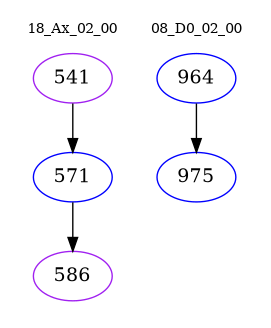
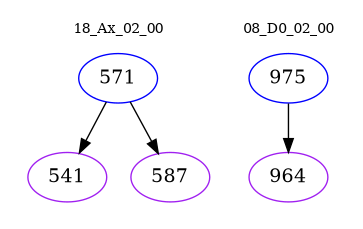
(196, 78) -> (288, 177)
(73, 121) -> (96, 121)
(196, 121) -> (288, 121)
(73, 276) -> (170, 177)
